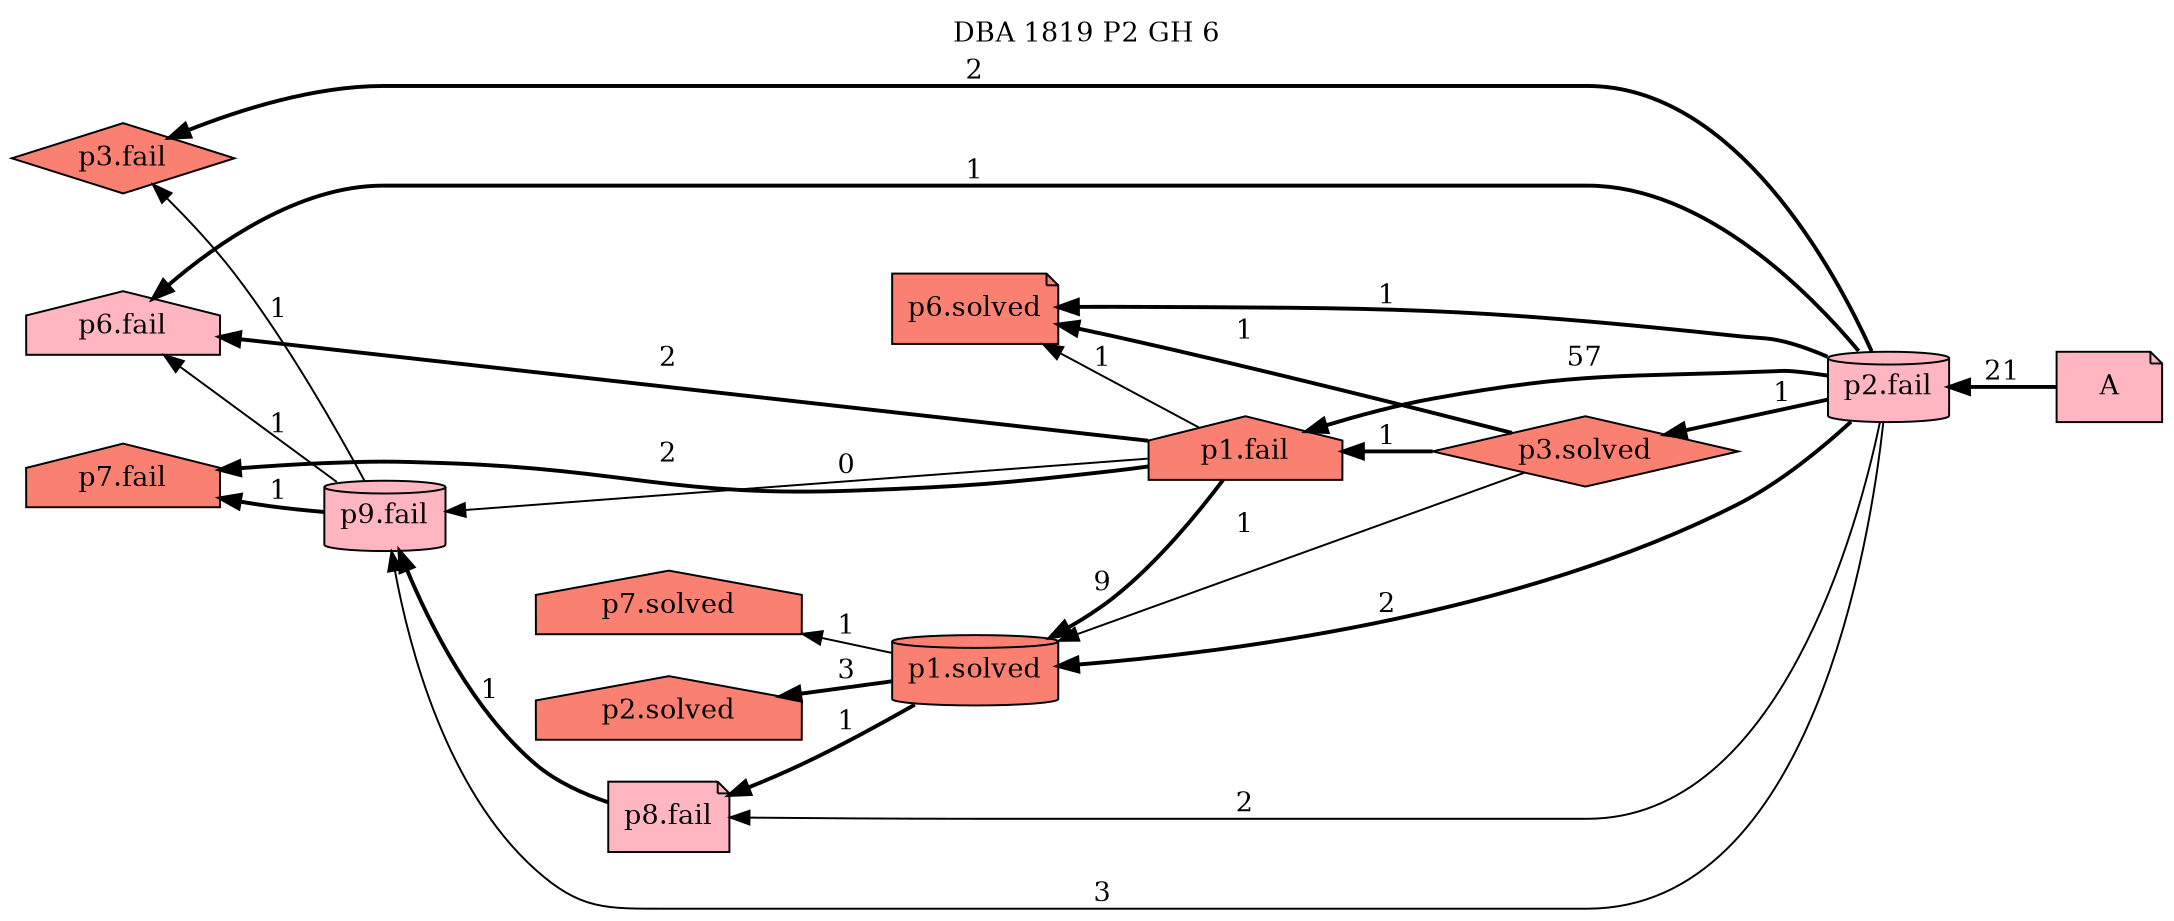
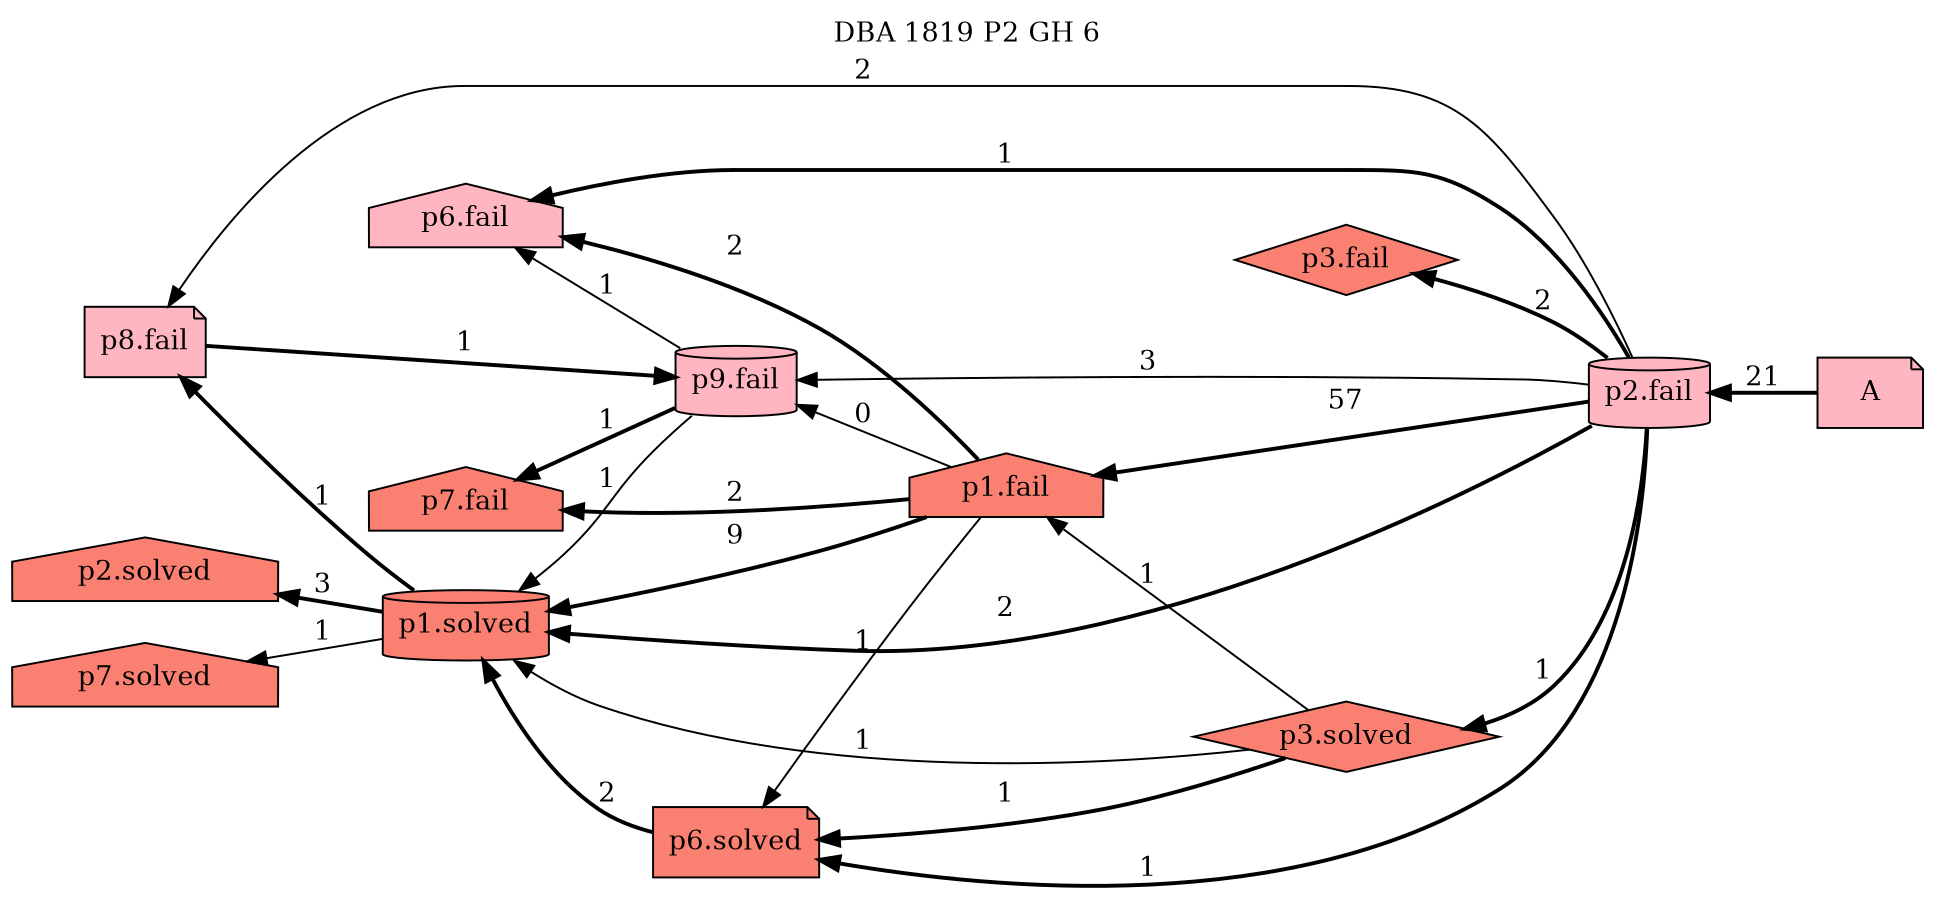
(271, 325) -> (614, 497)
(1398, 451) -> (1186, 620)
none -> (557, 773)
